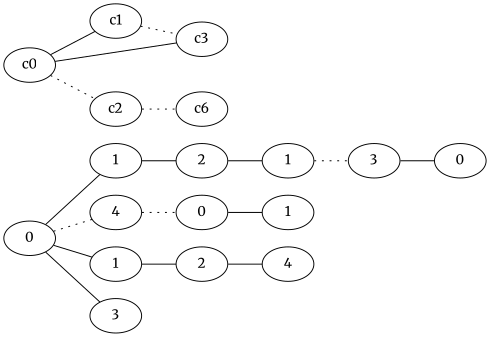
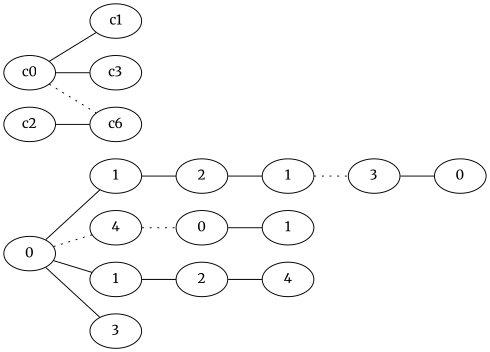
(159, 30) -> none
(73, 87) -> (73, 99)
(159, 109) -> (73, 124)
